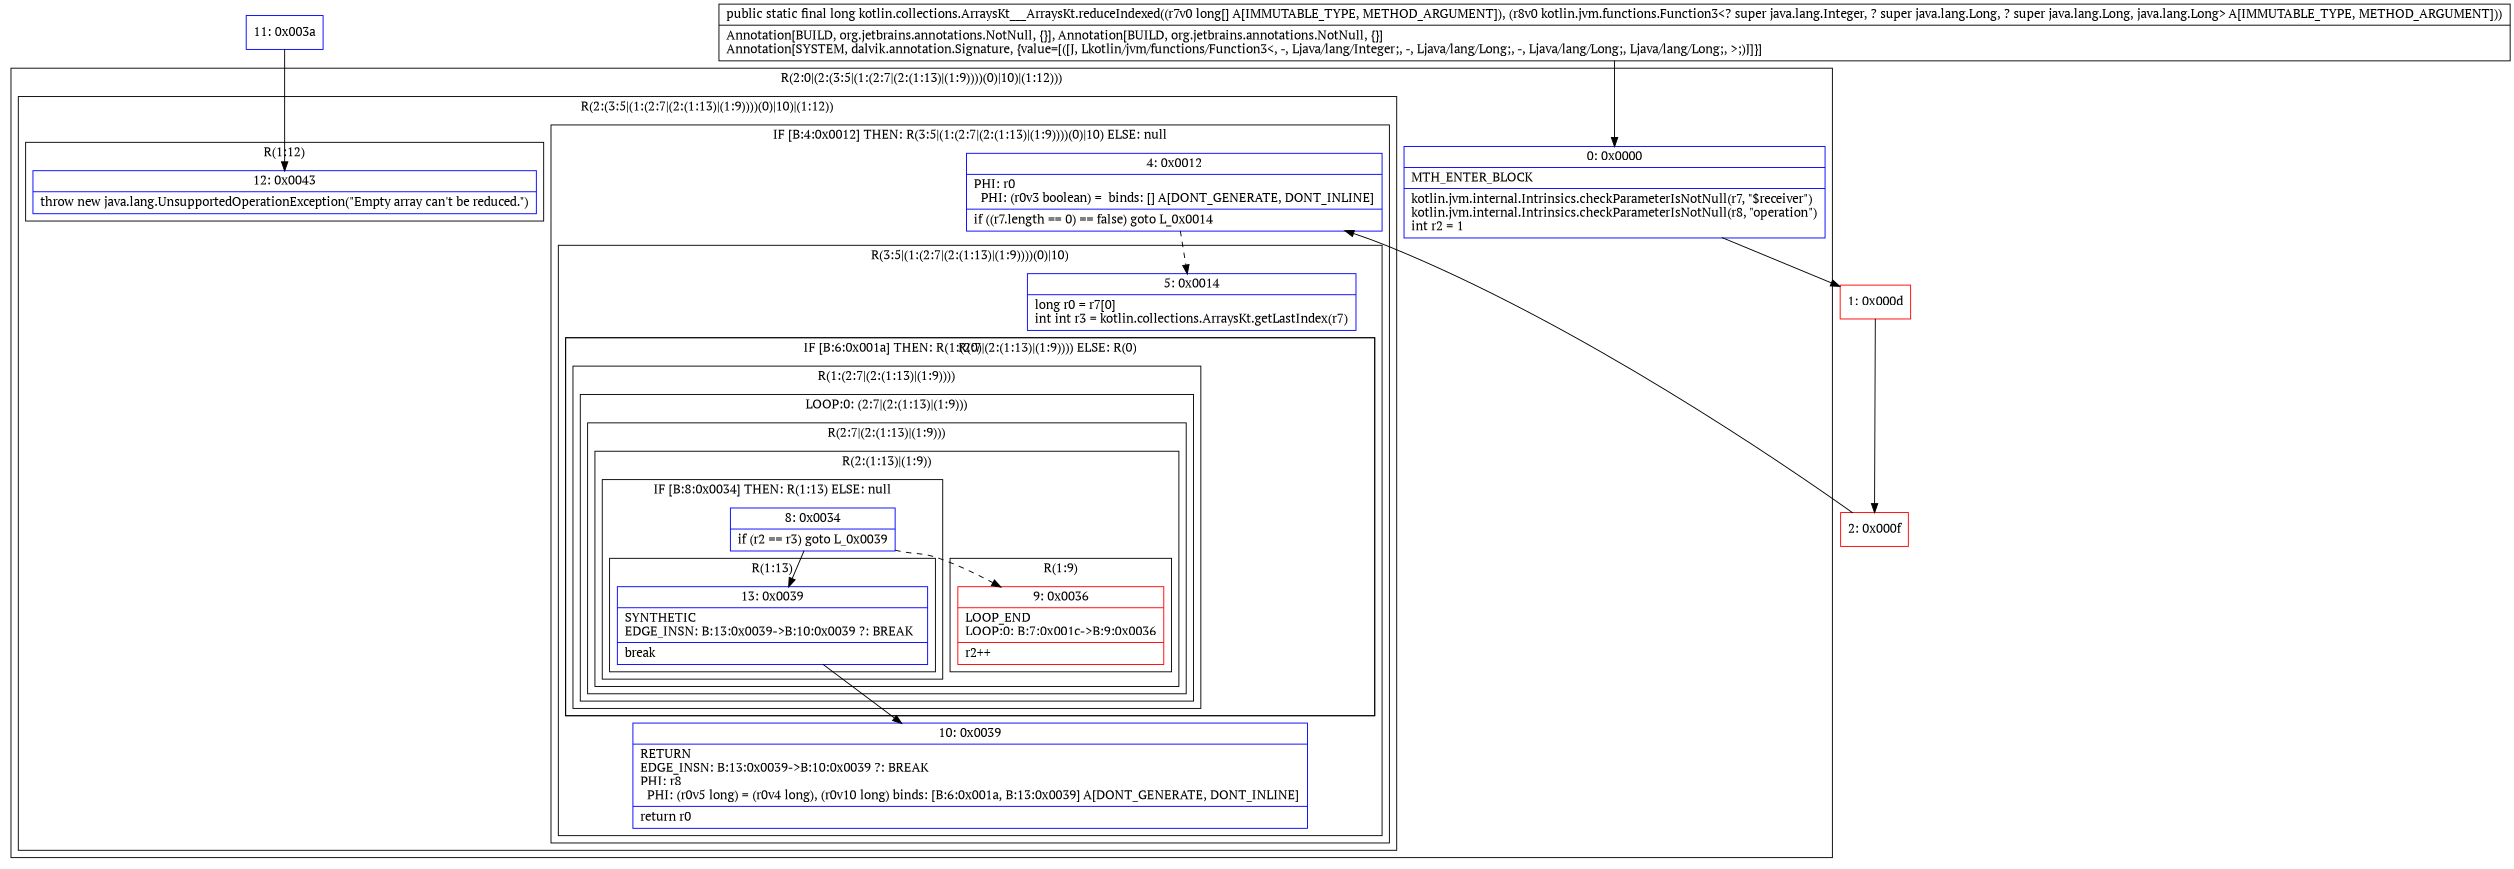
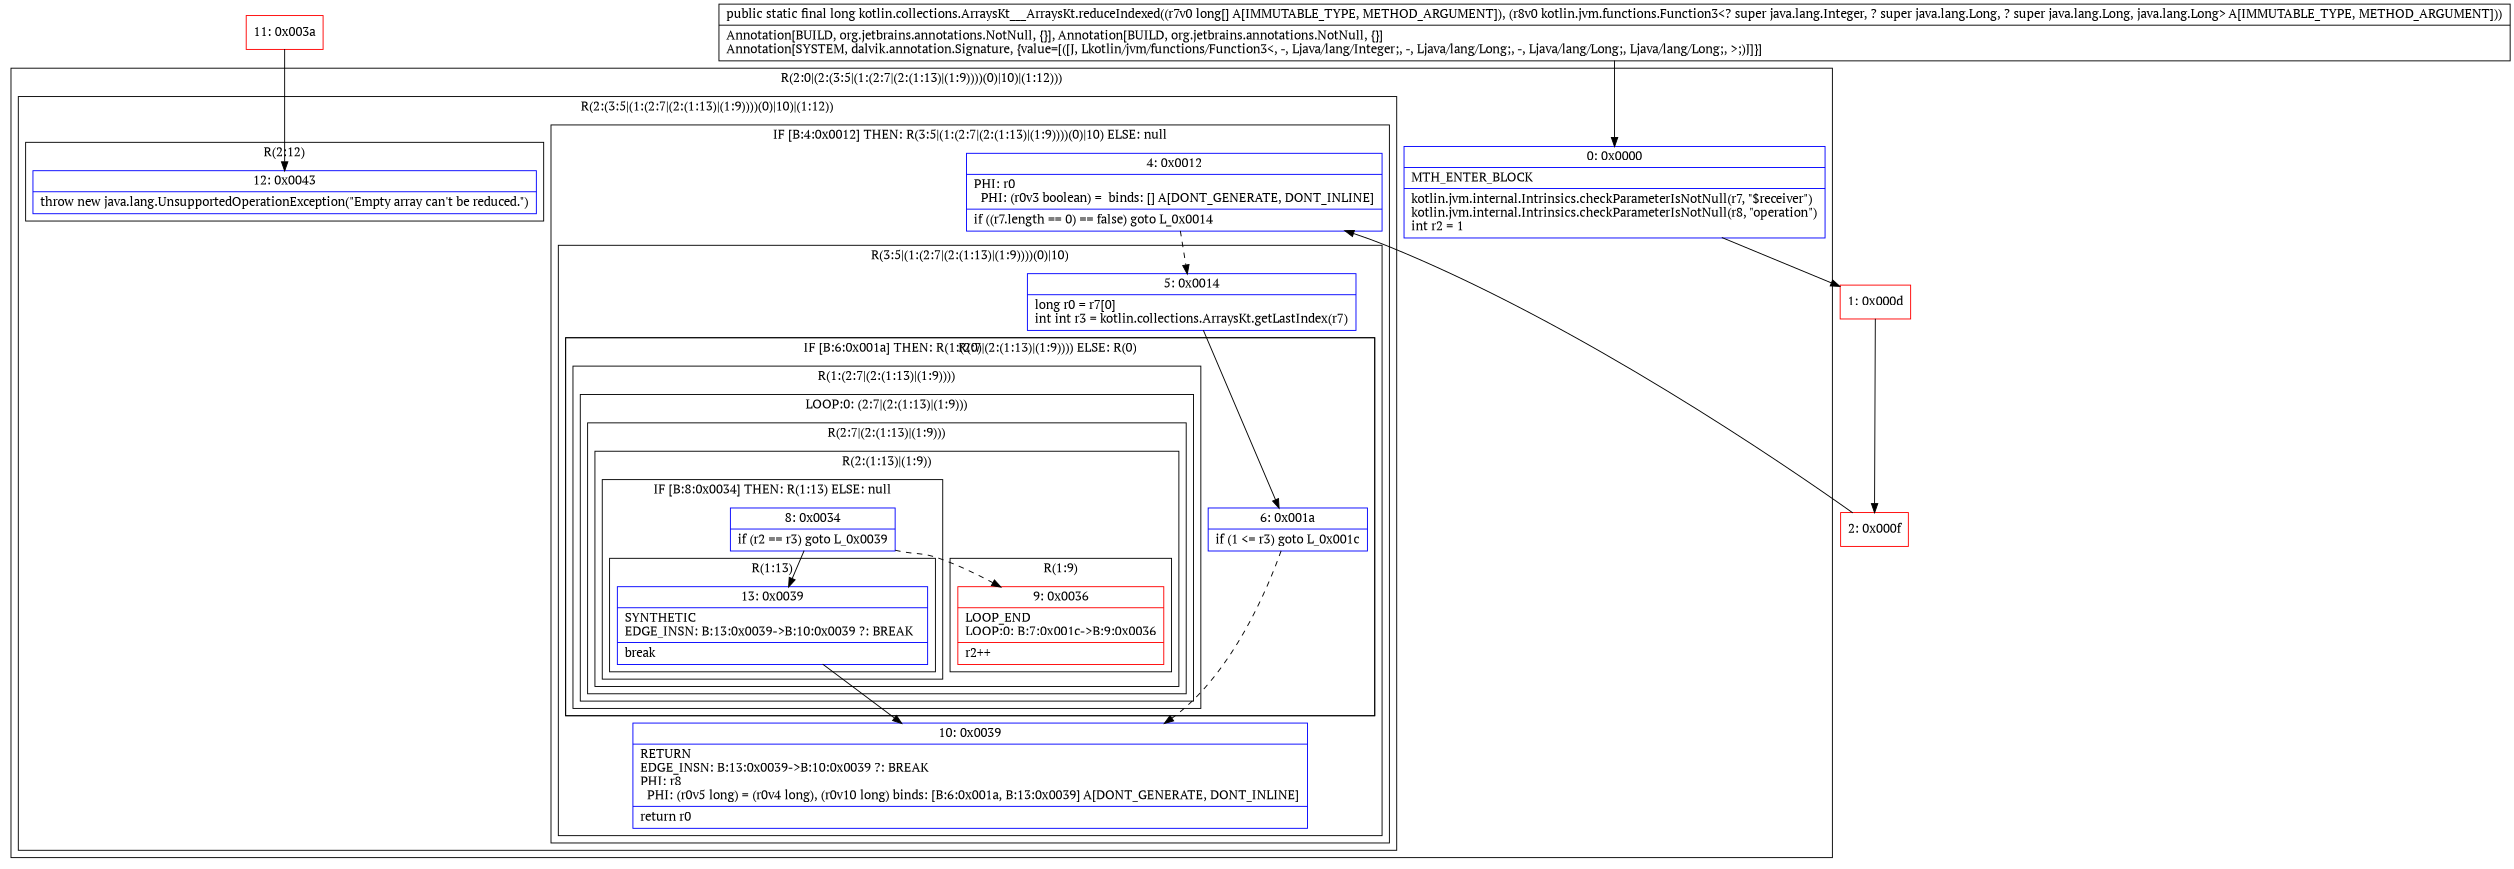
(285, 32) -> (285, 32)
(285, 153) -> (285, 153)
none -> (1288, 529)
